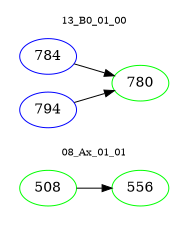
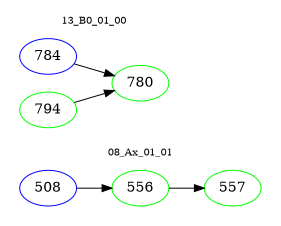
(48, 110) -> (48, 110)
(48, 188) -> (48, 188)
none -> (233, 188)
